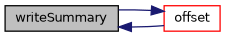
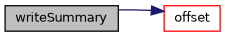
(148, 27) -> none
